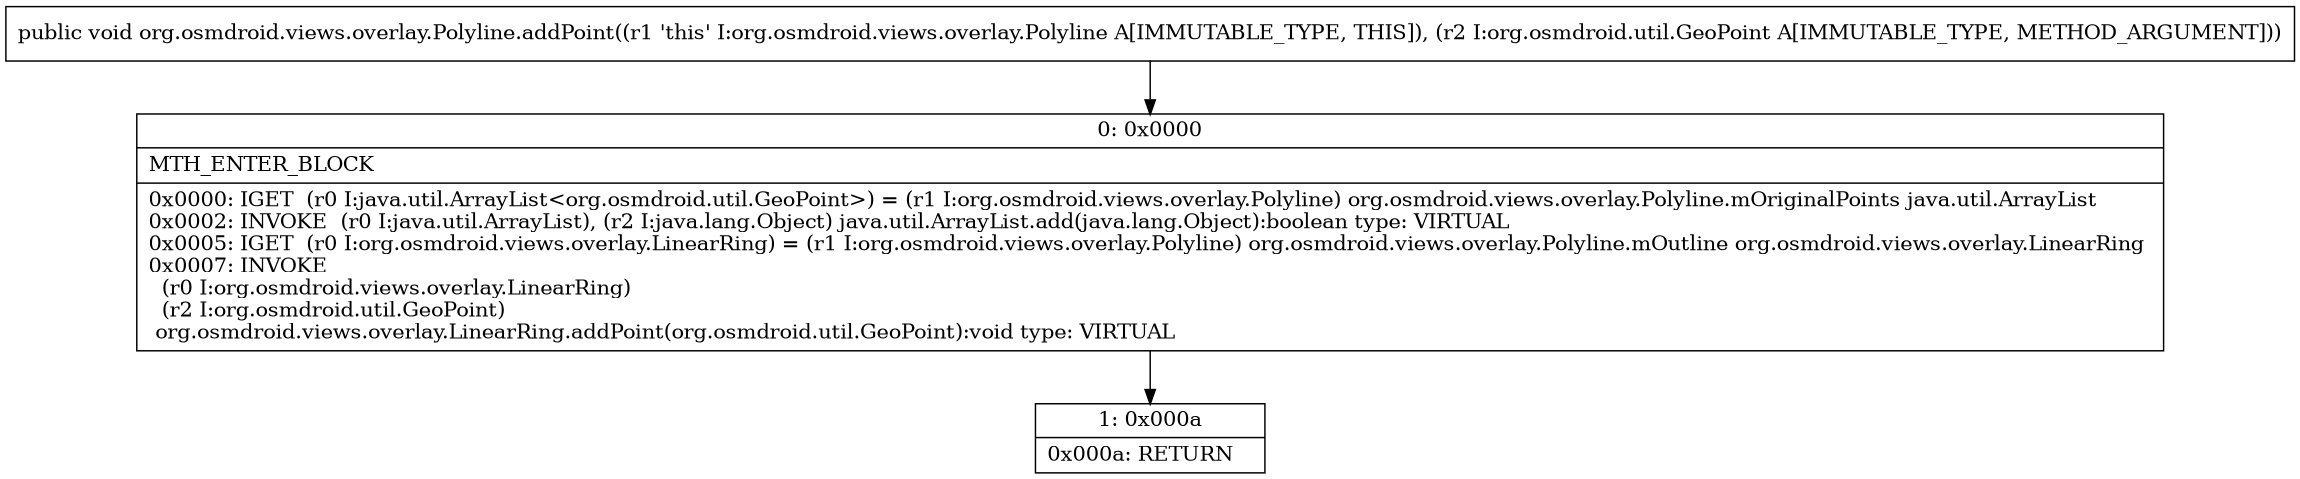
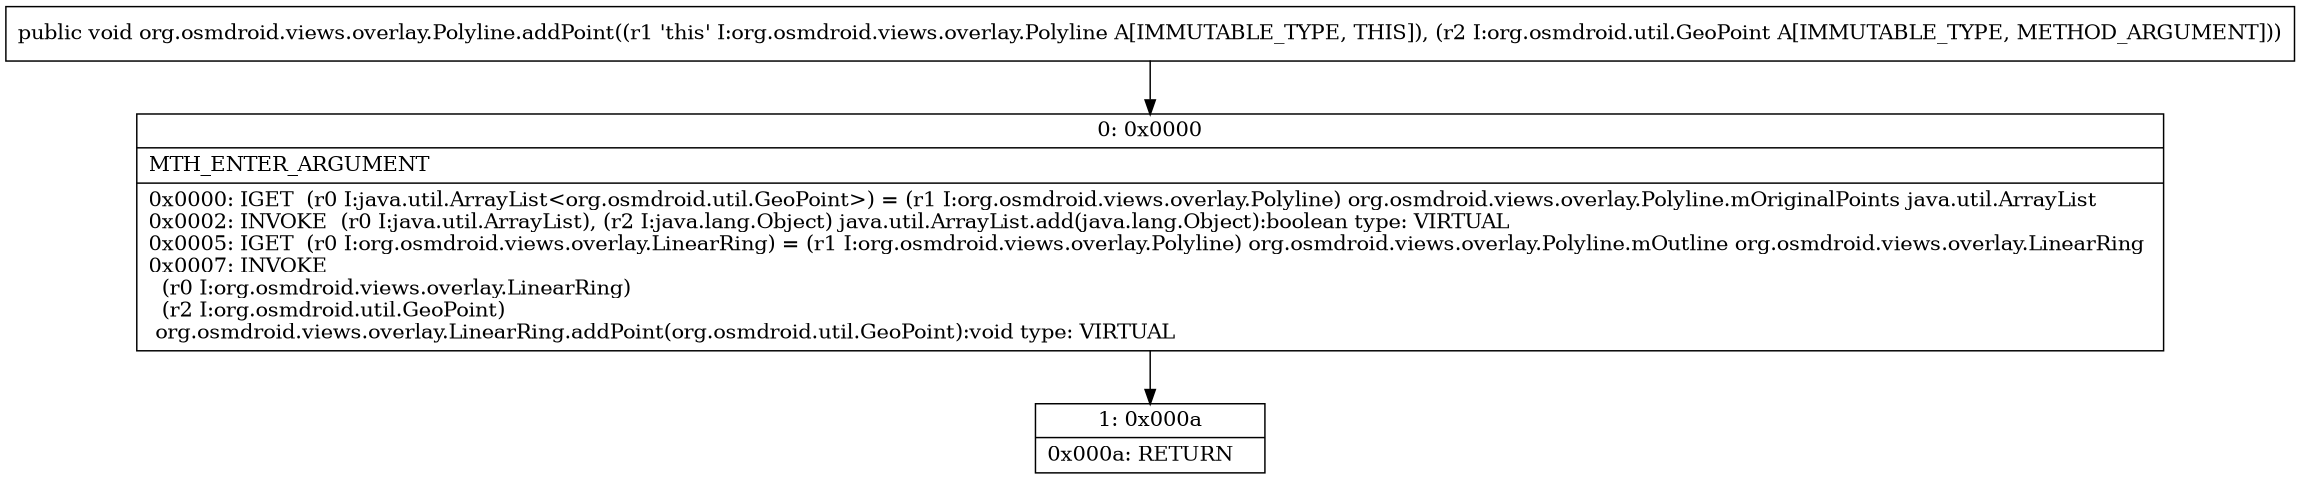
(262, 165) -> (289, 165)
